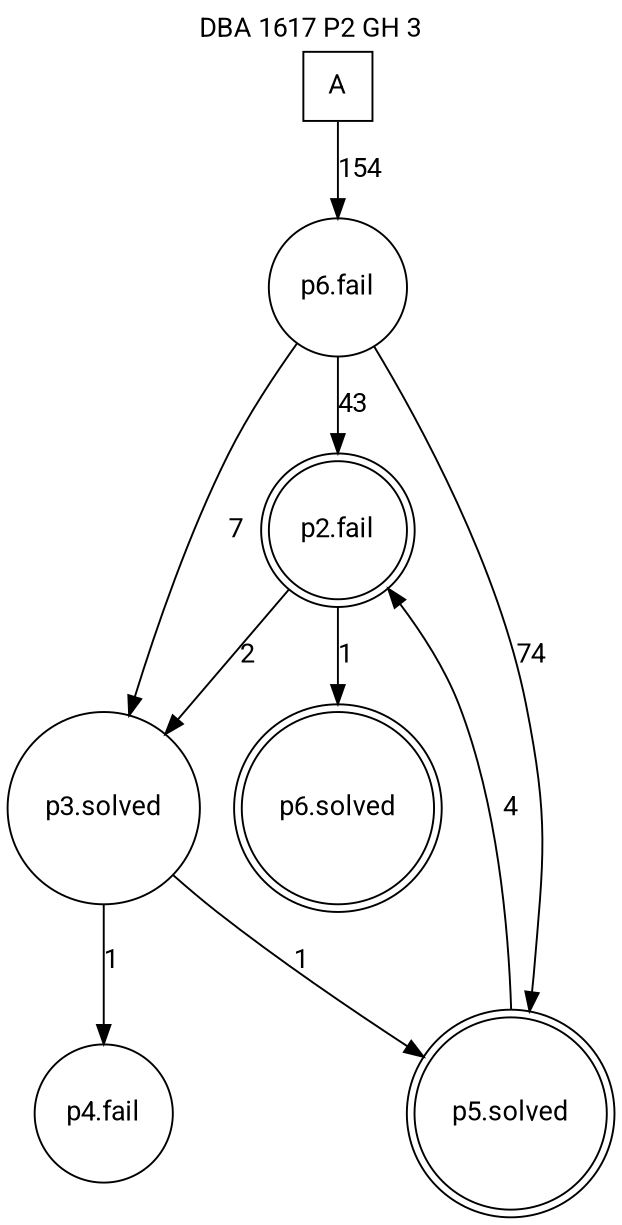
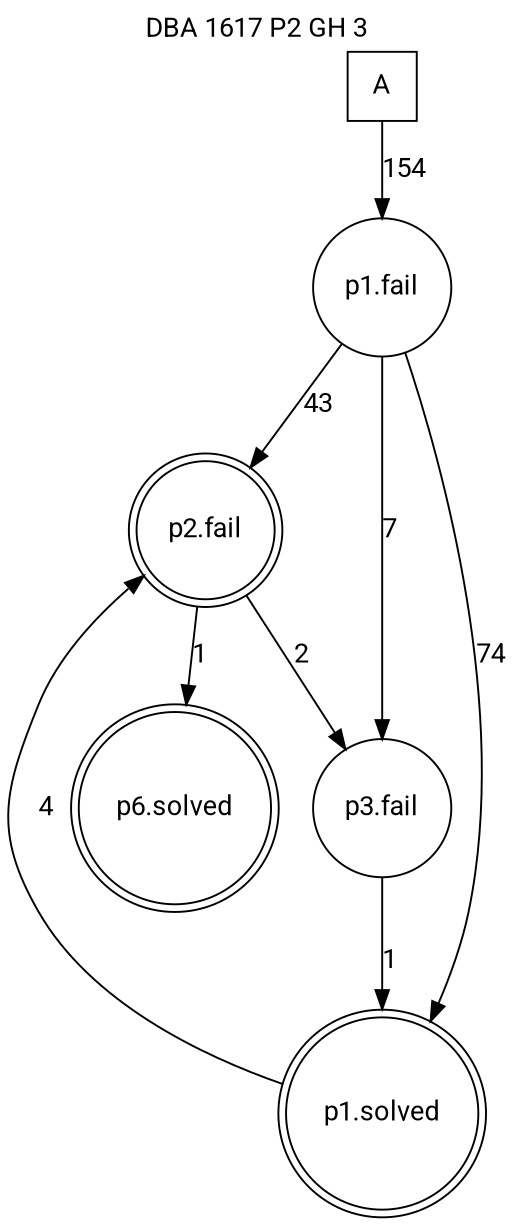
(338, 287) -> (382, 287)
(104, 808) -> (382, 808)
(104, 1114) -> none
(511, 1114) -> (382, 1114)
